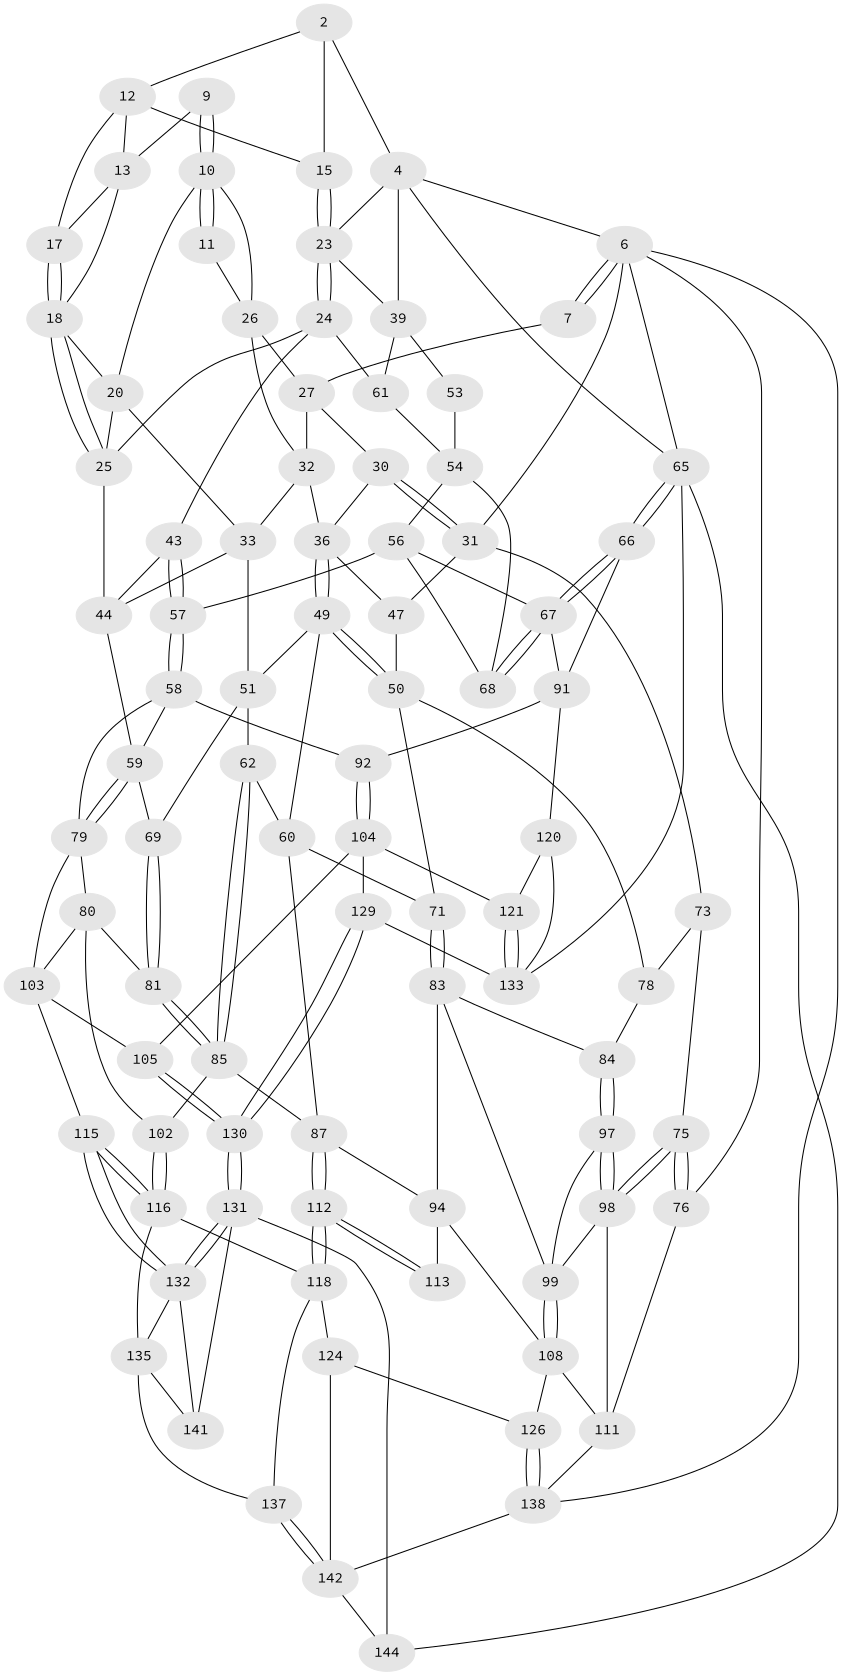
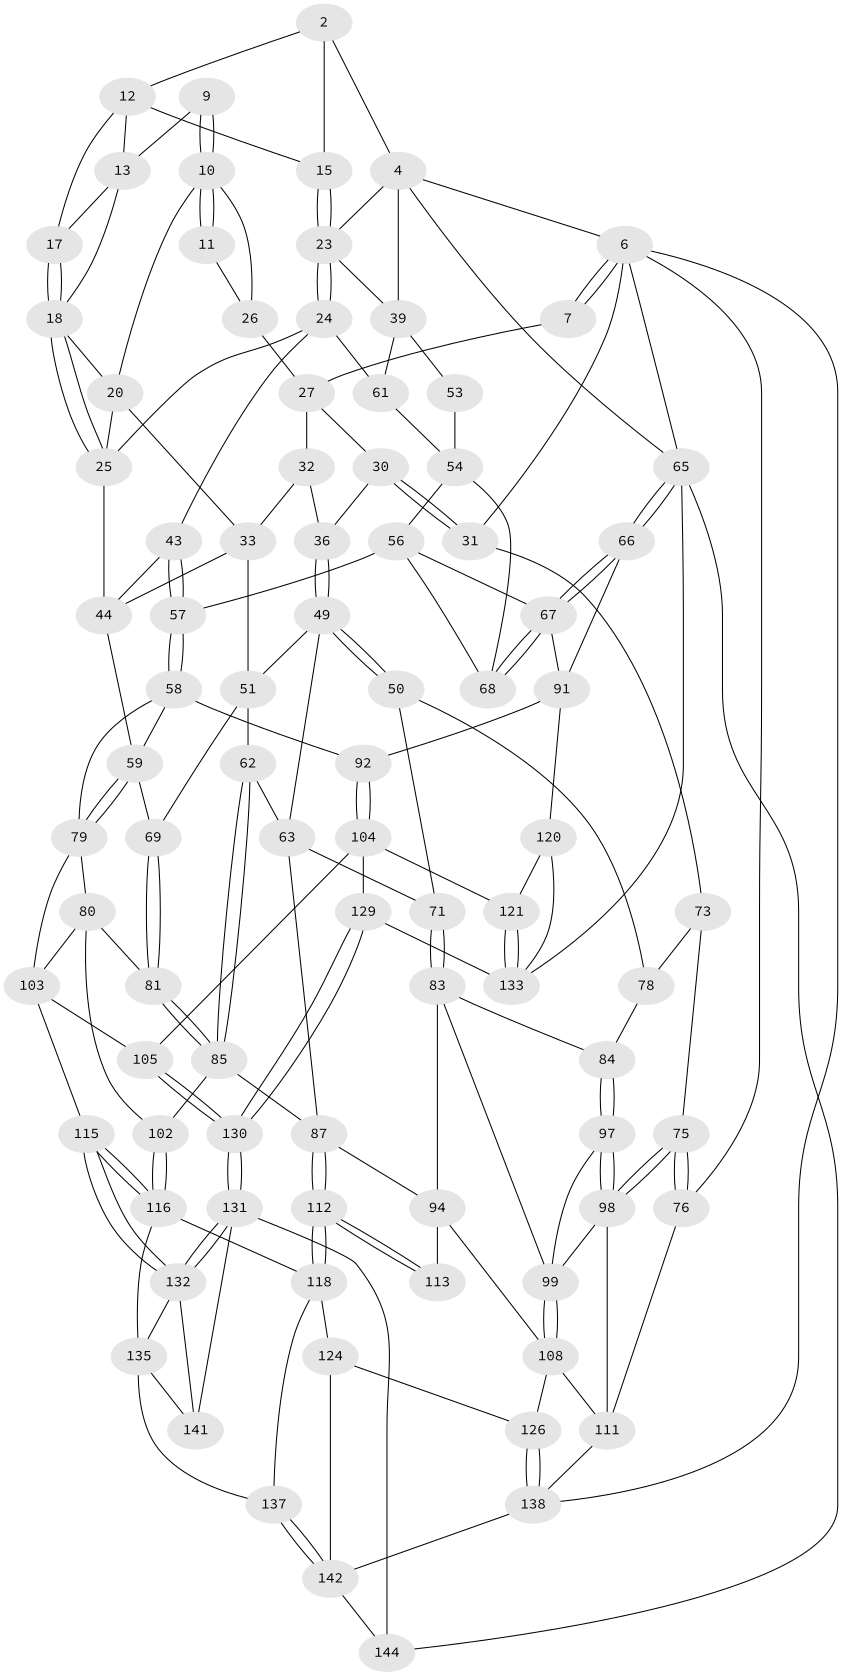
(264, 397) -> none
(396, 615) -> none
(287, 838) -> (287, 838)
